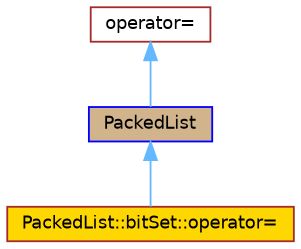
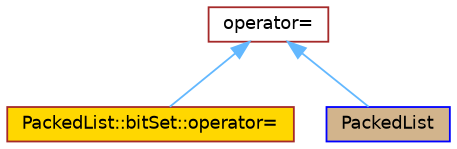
(151, 183) -> (203, 80)
